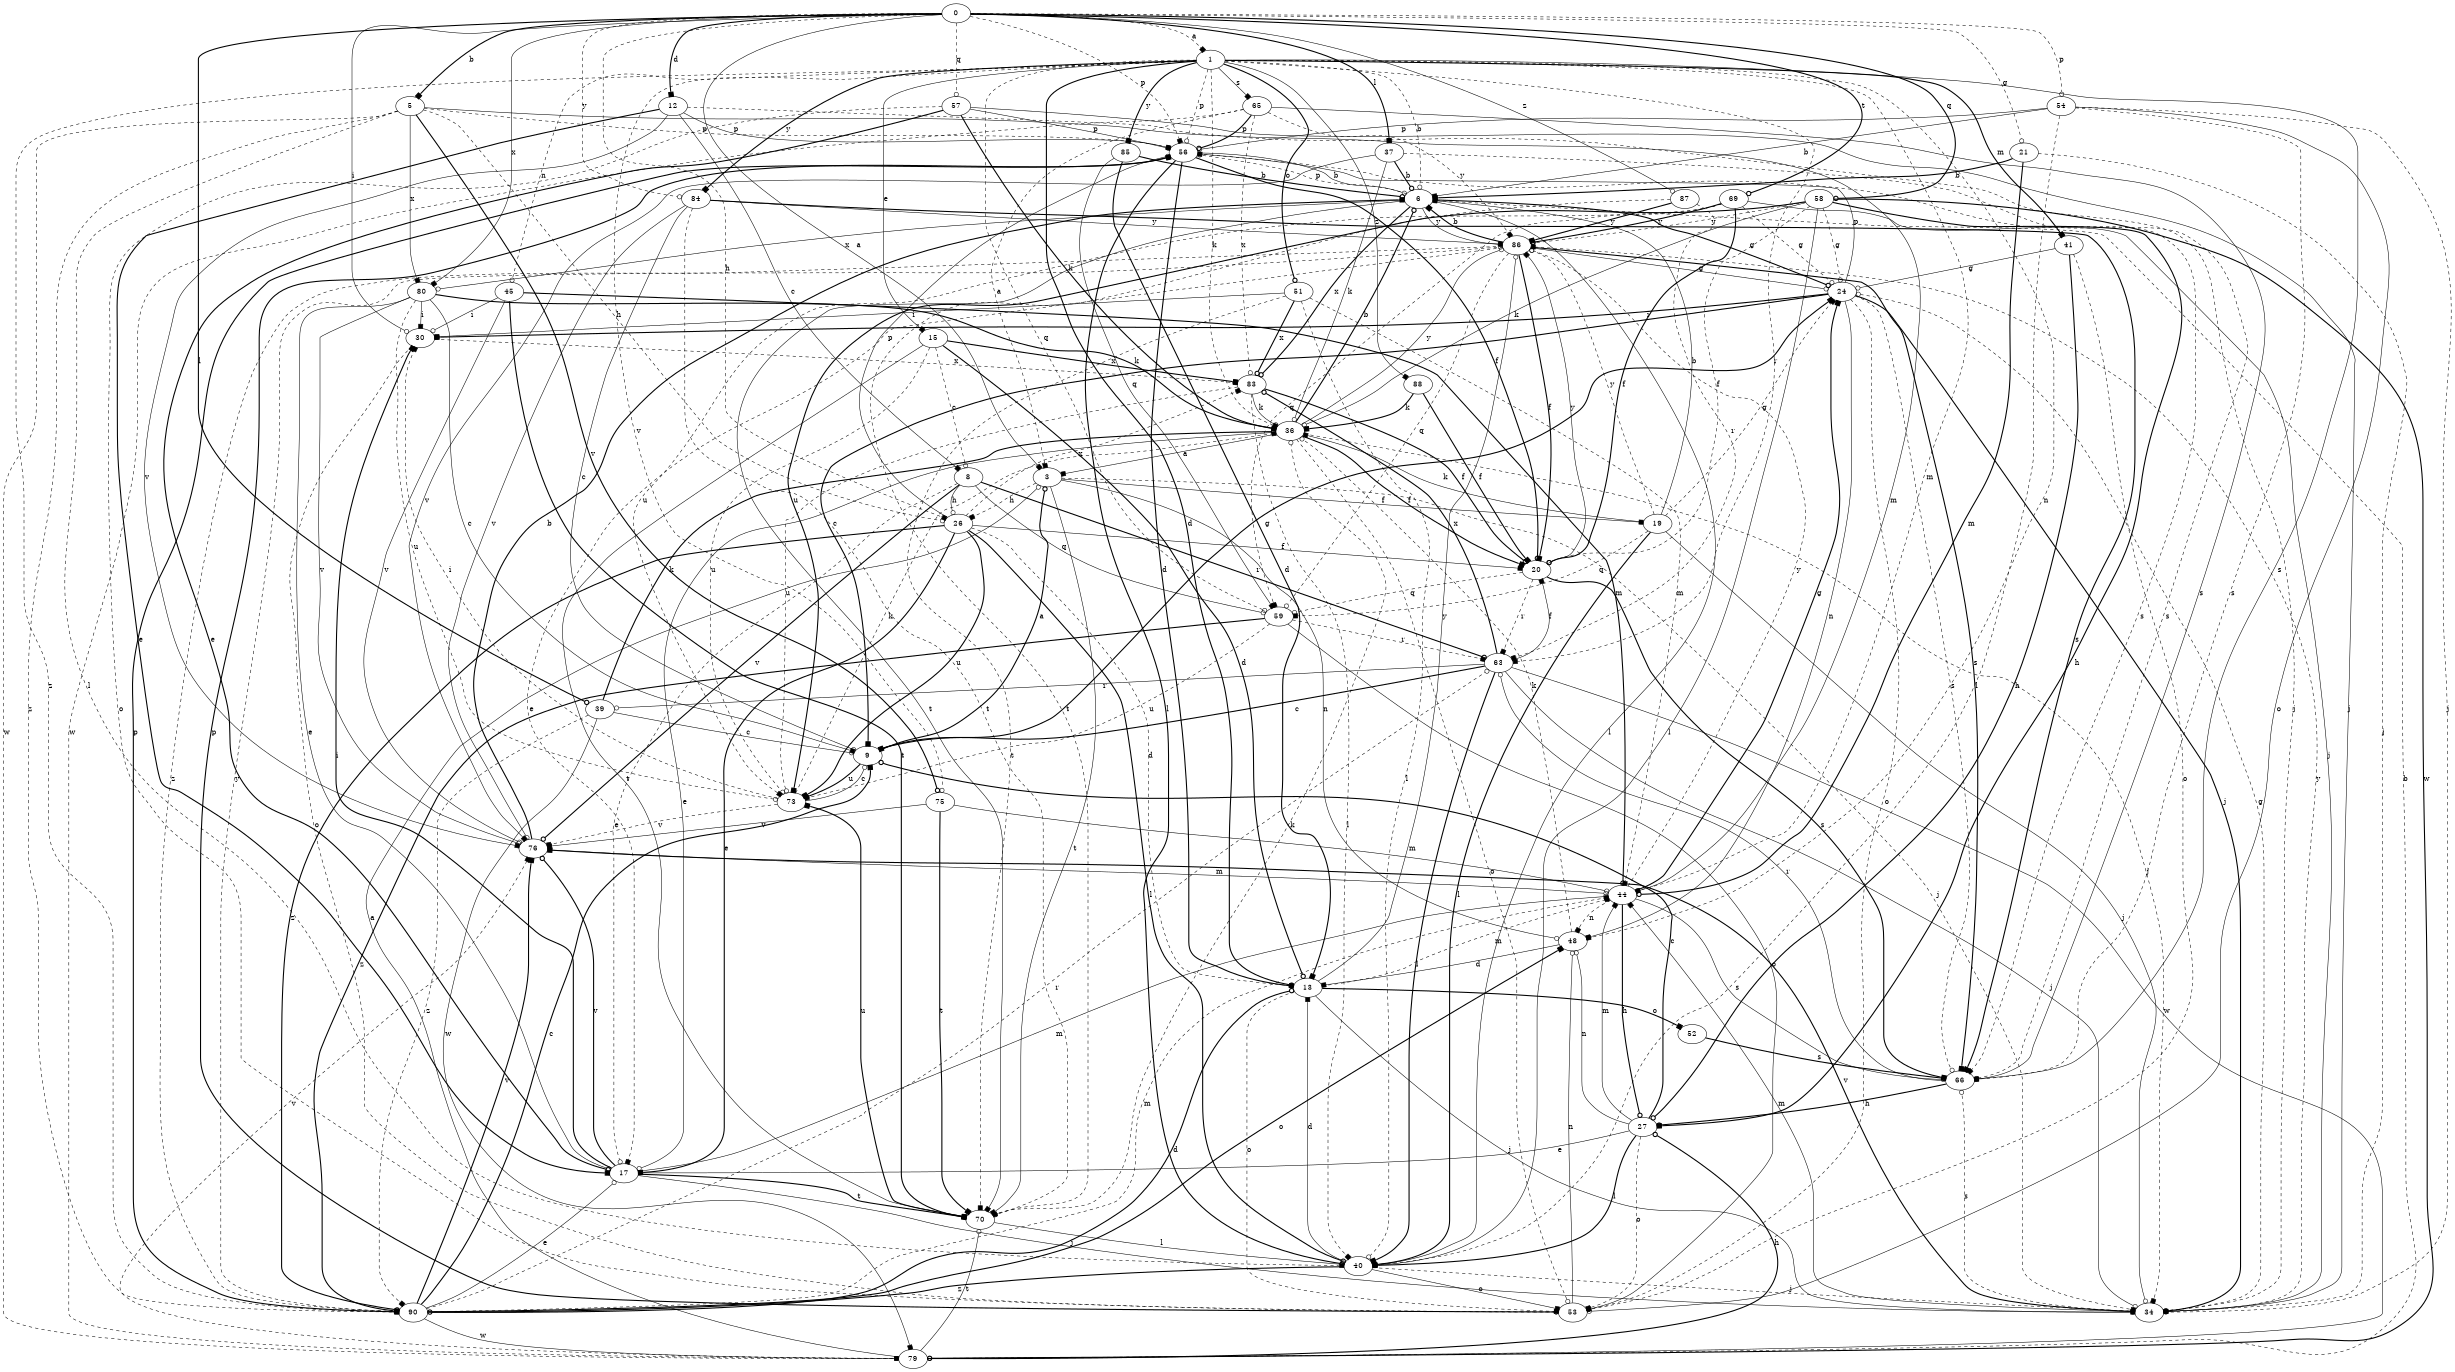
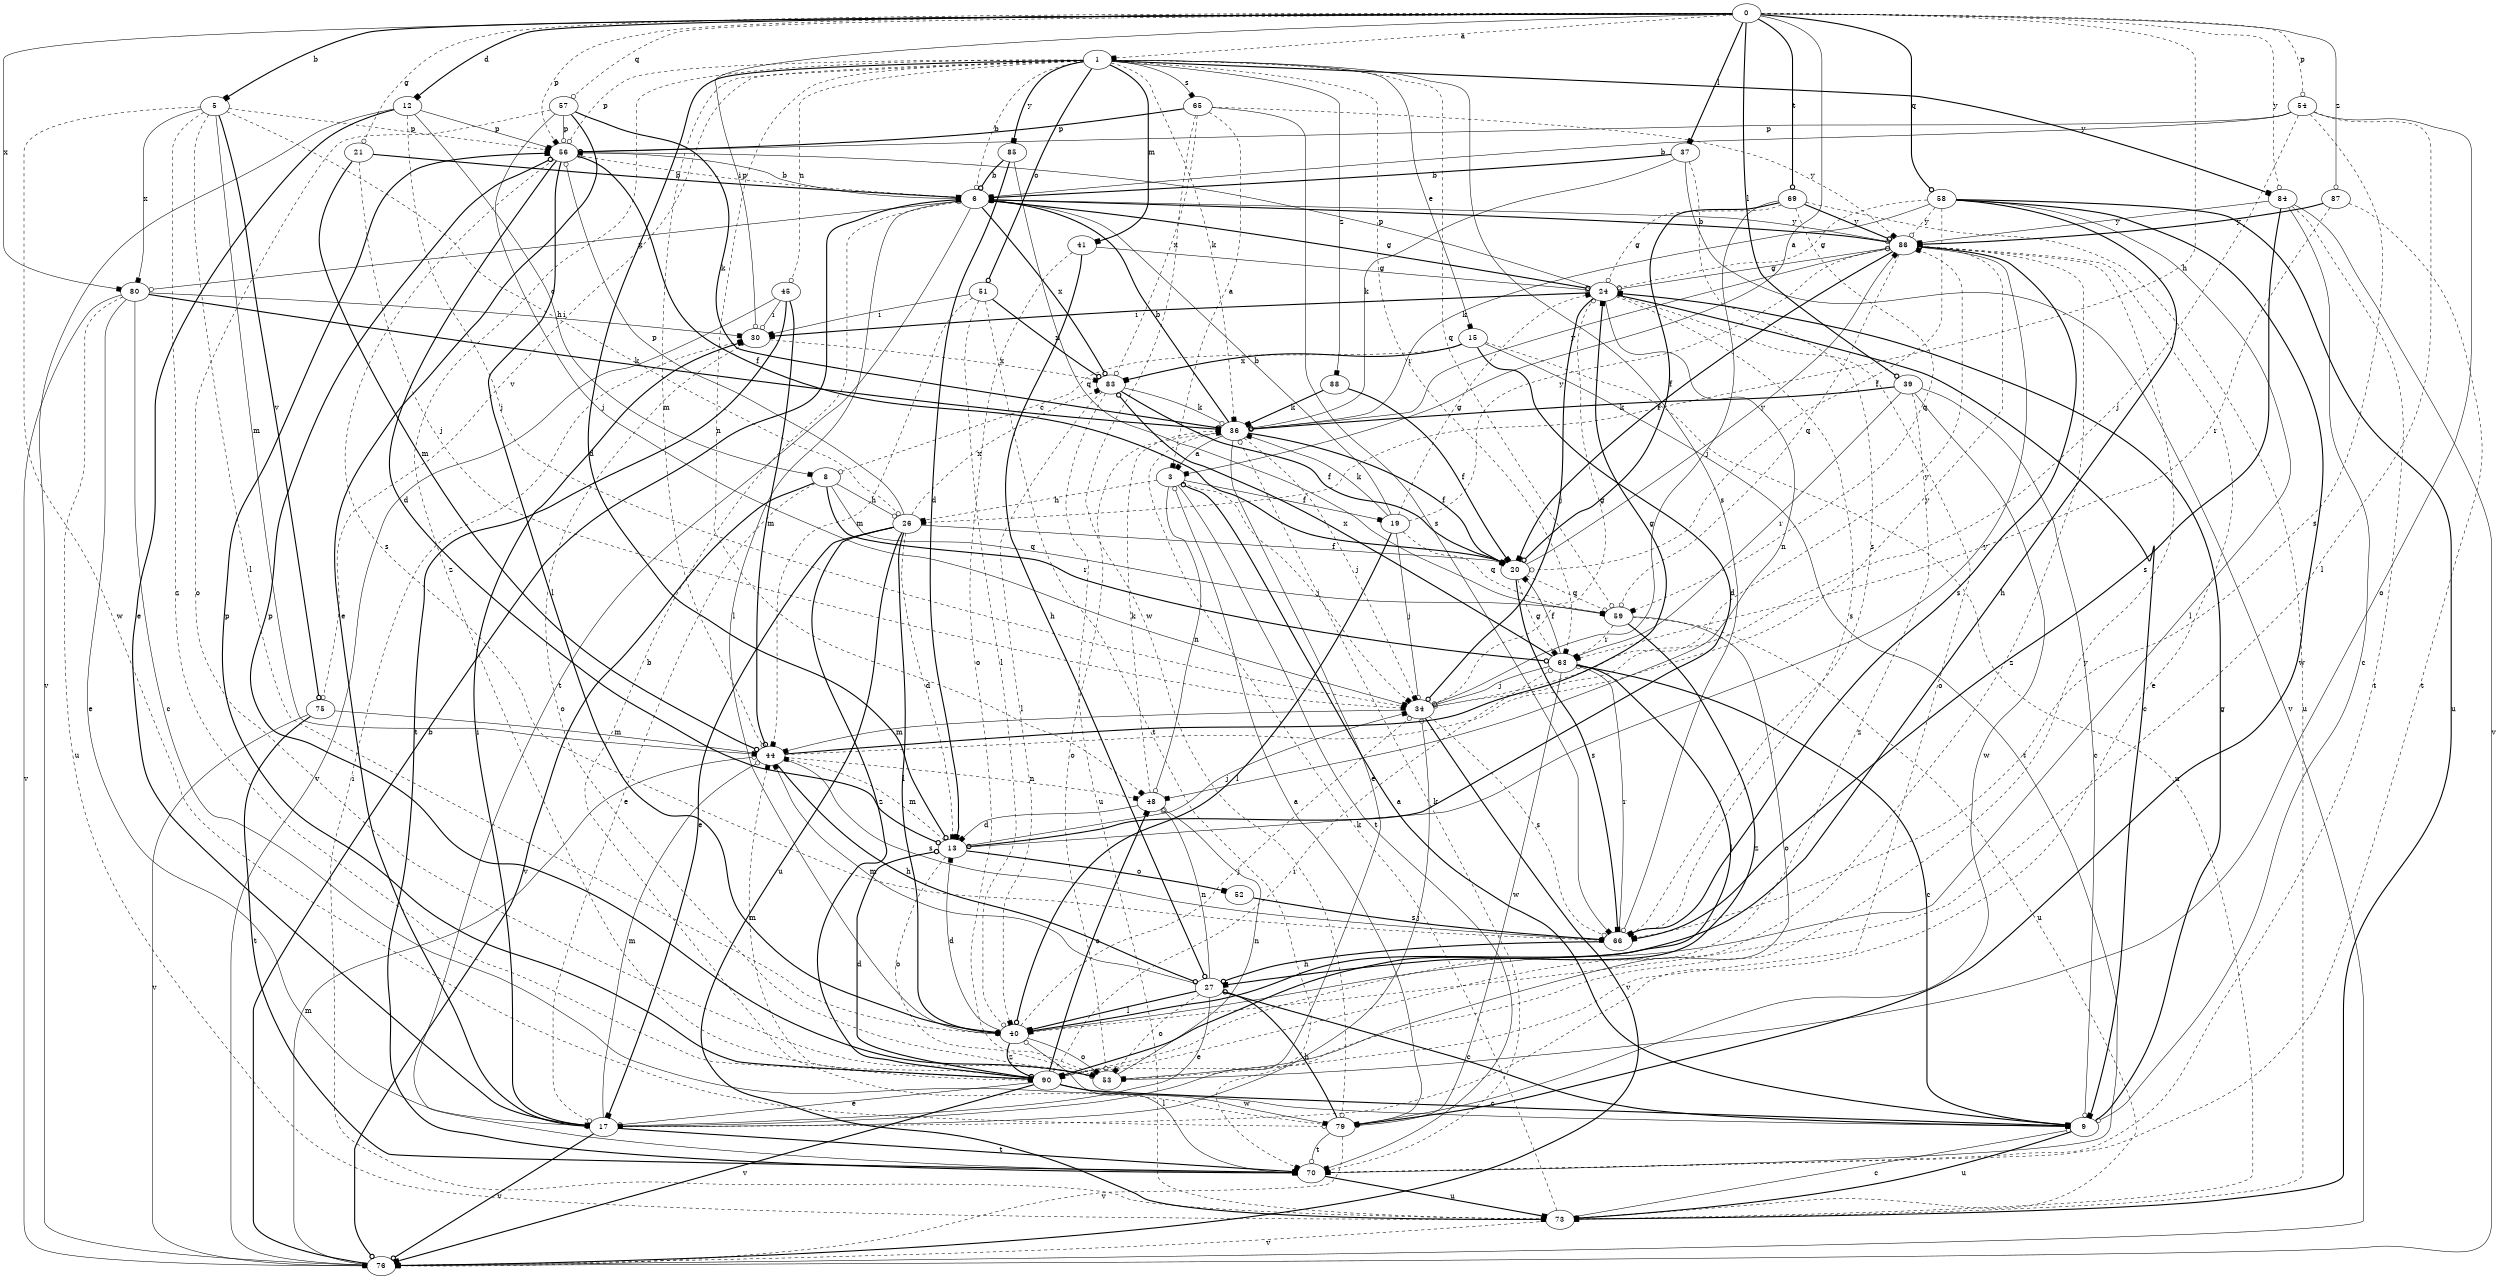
(1523, 617) -> (1539, 617)
(1052, 686) -> (1751, 541)
